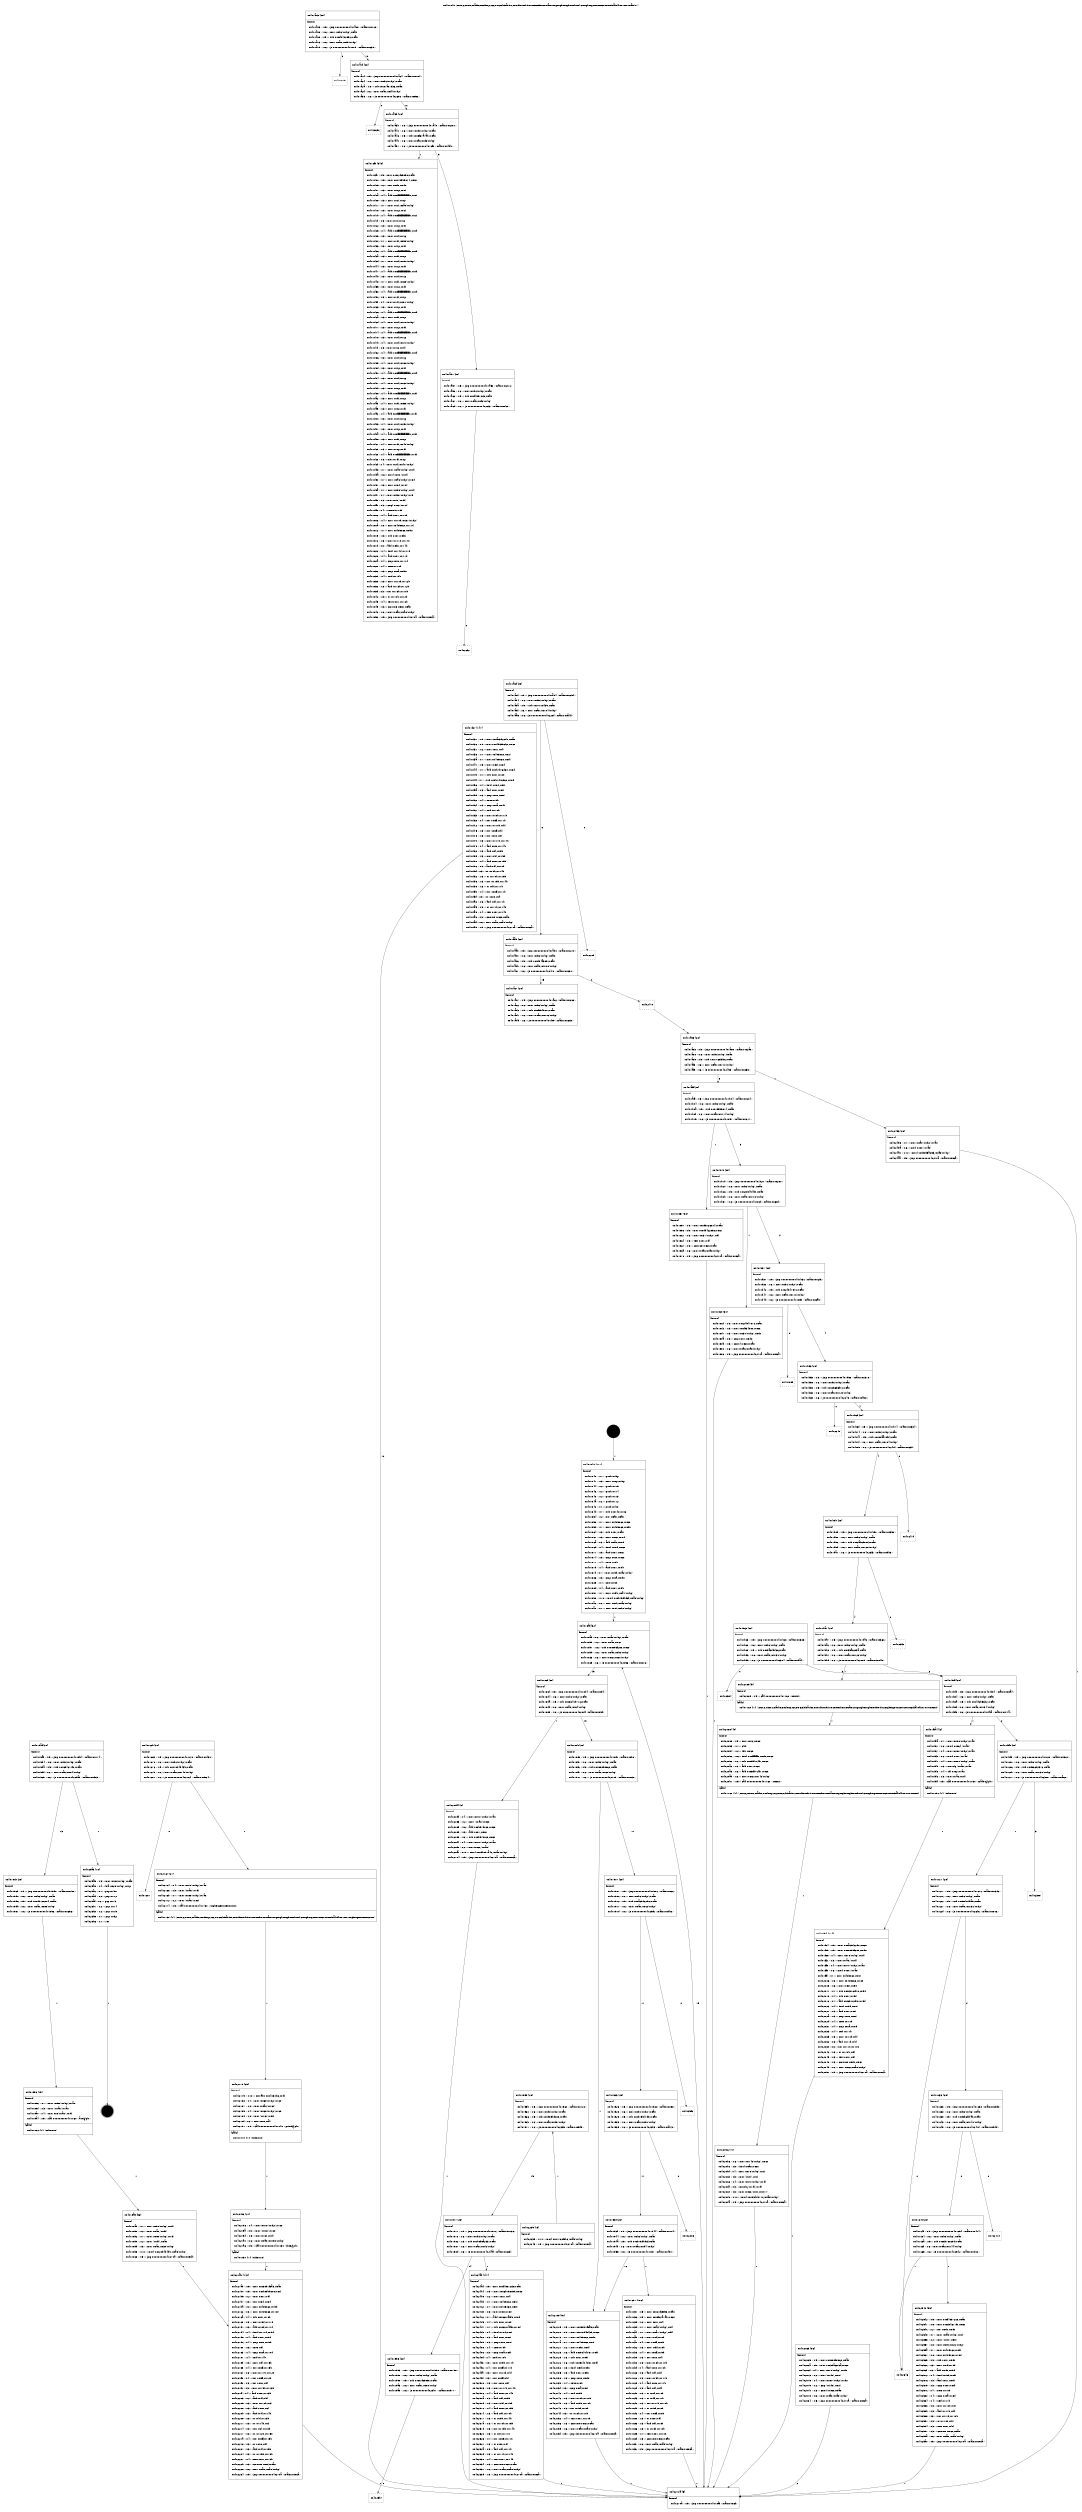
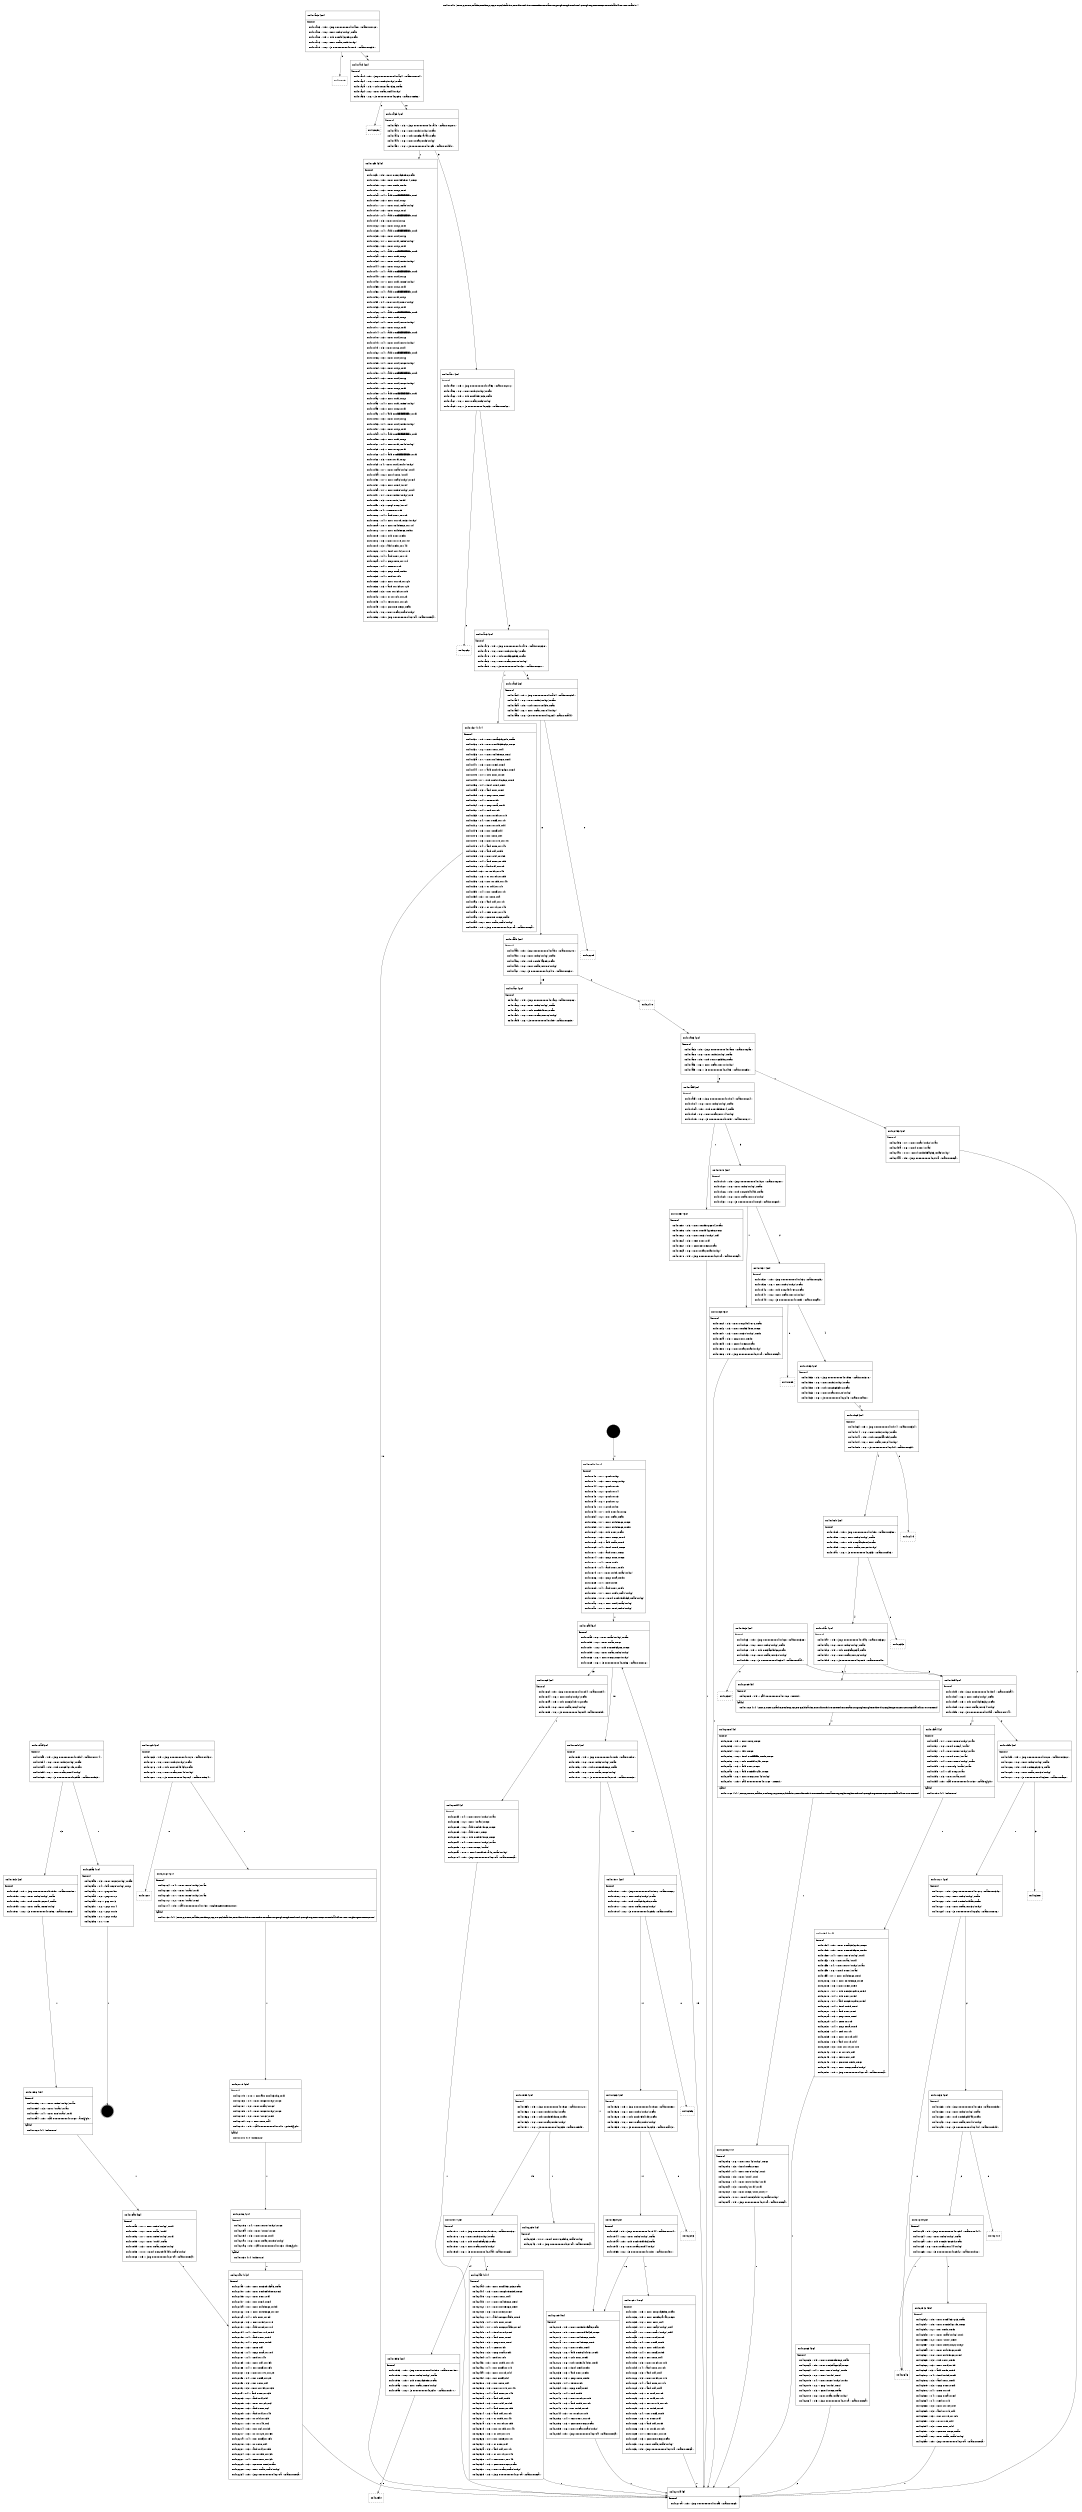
none -> (511, 650)
(834, 1431) -> none
(586, 1728) -> (610, 1704)
(555, 2178) -> (550, 2177)
